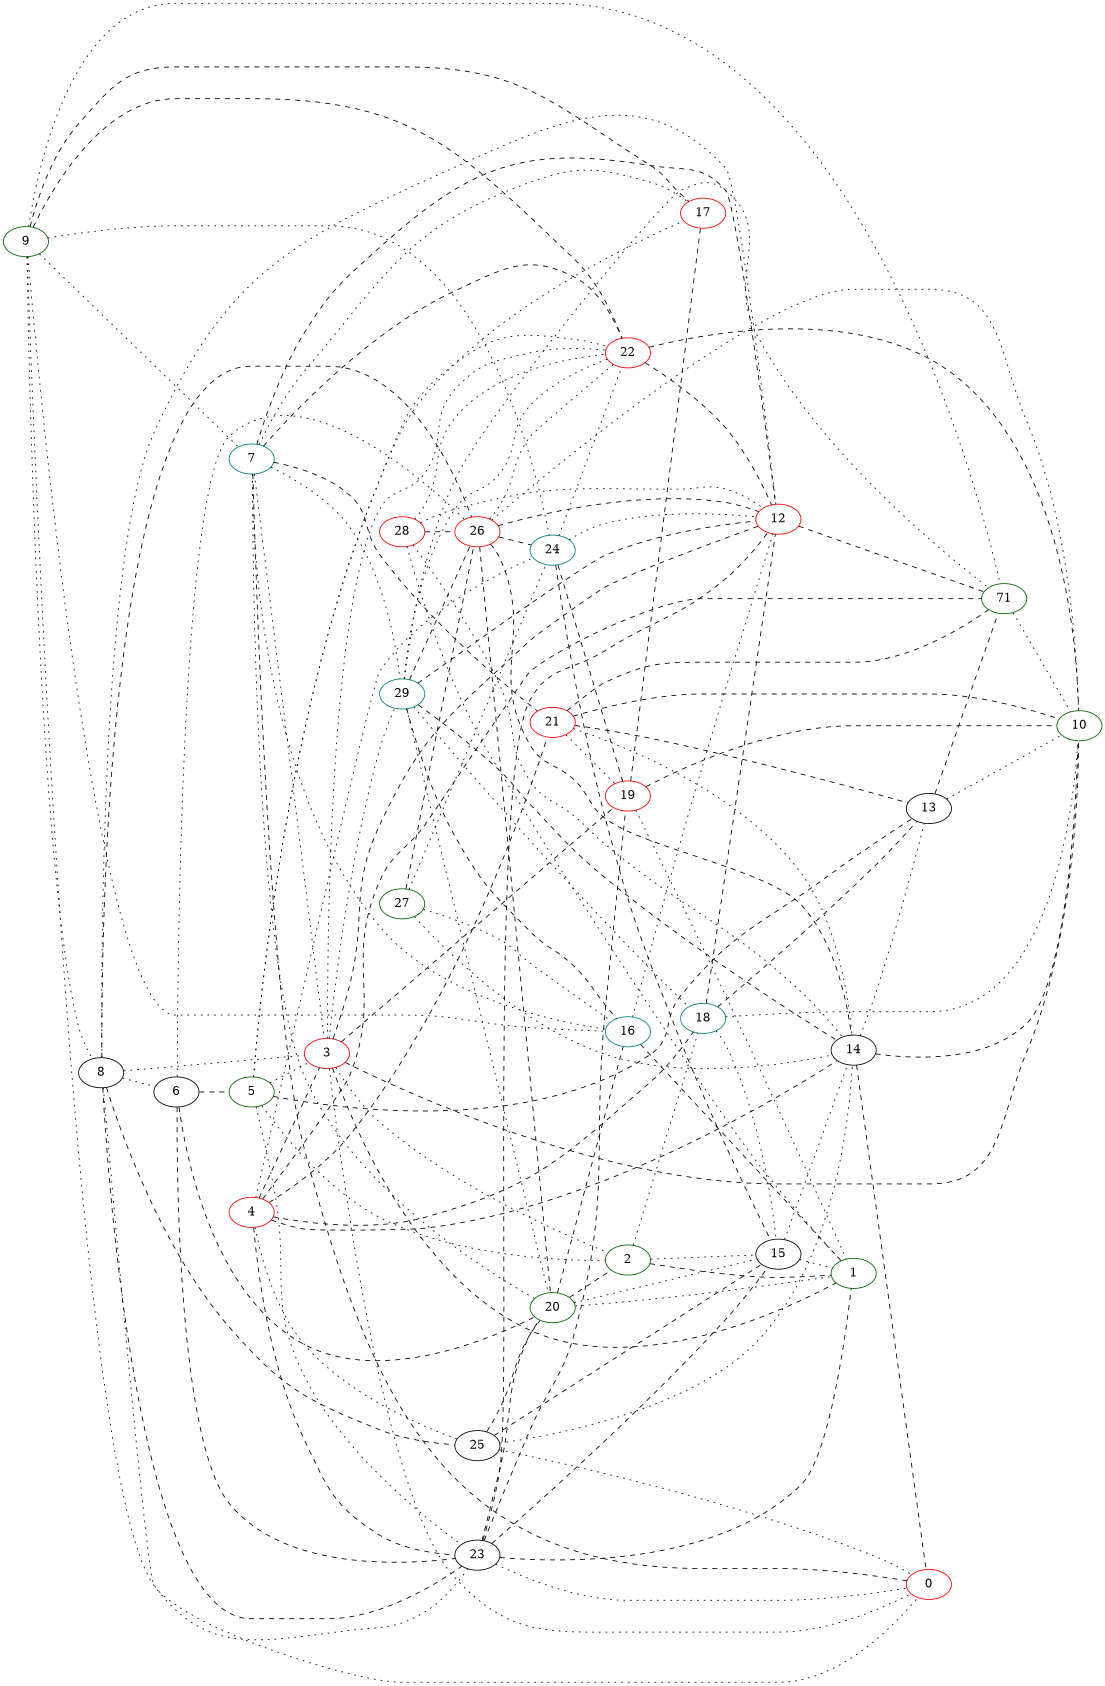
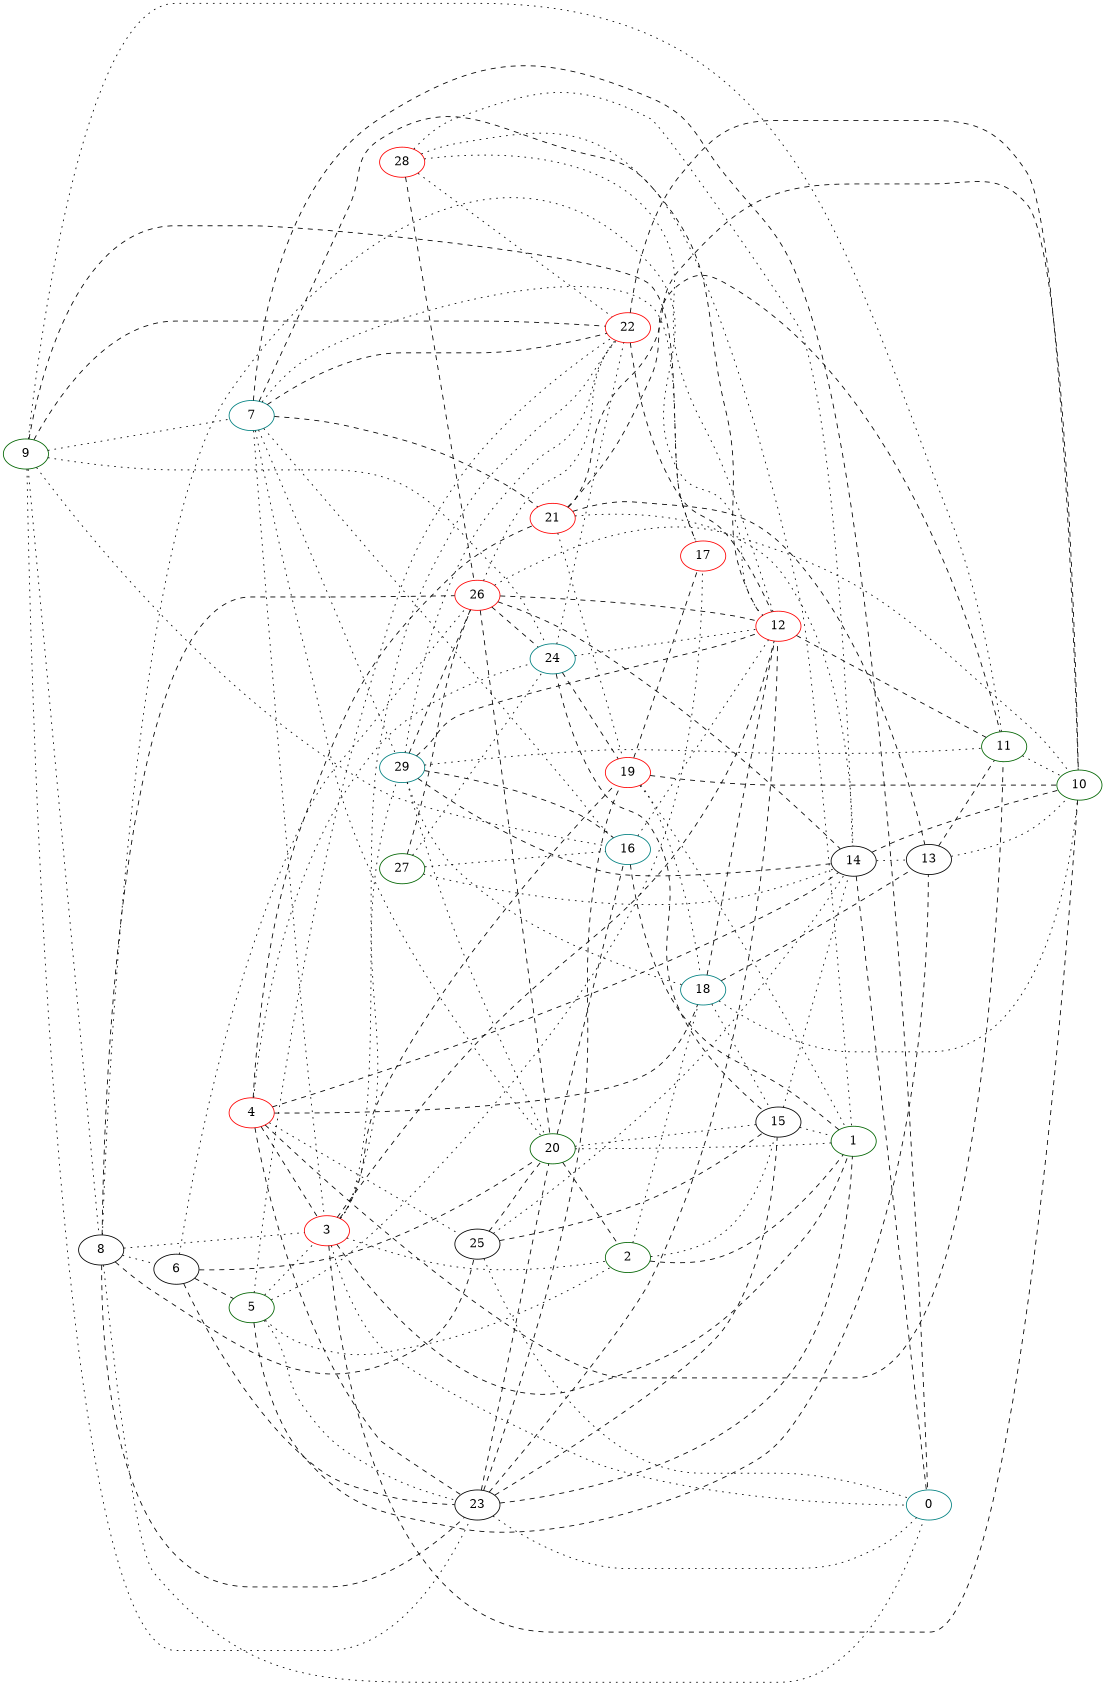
(1004, 599) -> (1004, 747)
none -> (681, 882)
(929, 1584) -> (929, 1505)
